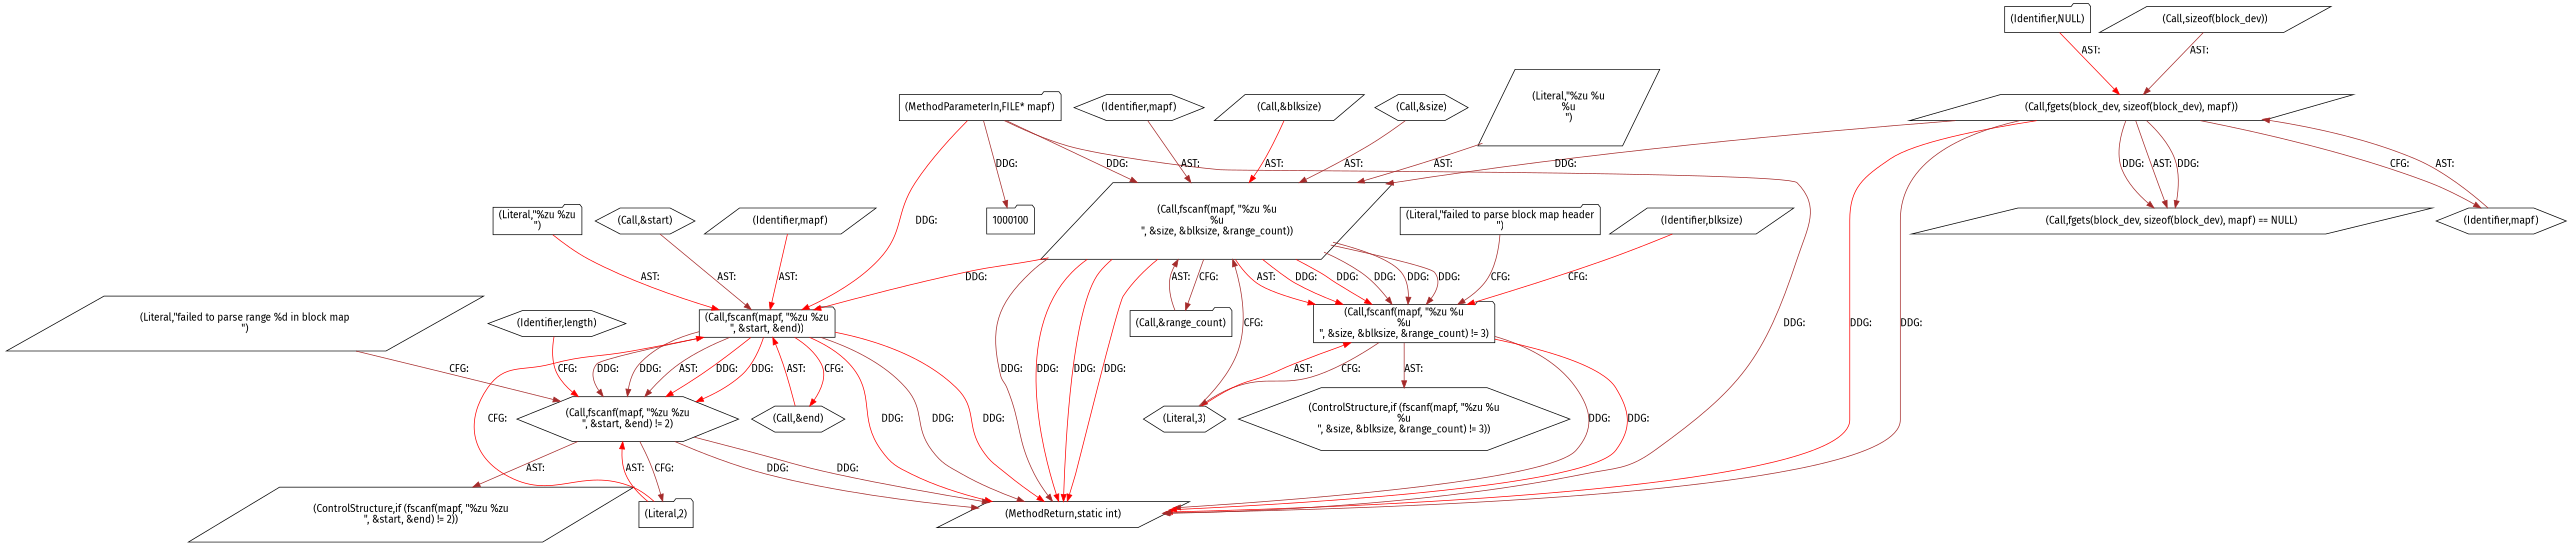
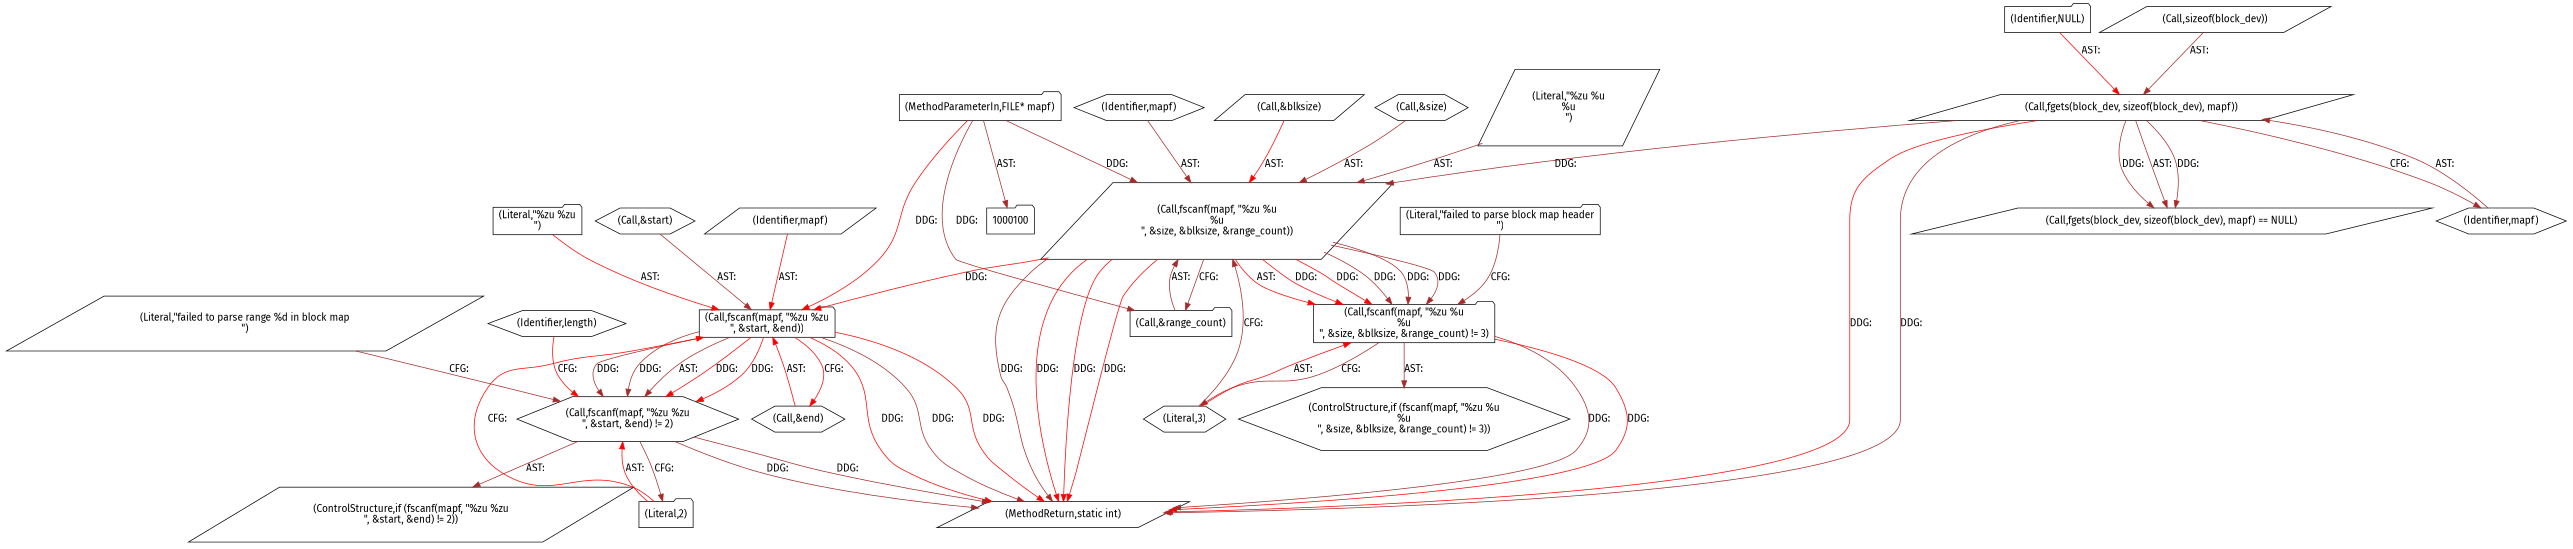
(1008, 164) -> (1008, 164)
(1803, 190) -> (971, 265)
(1702, 221) -> none
